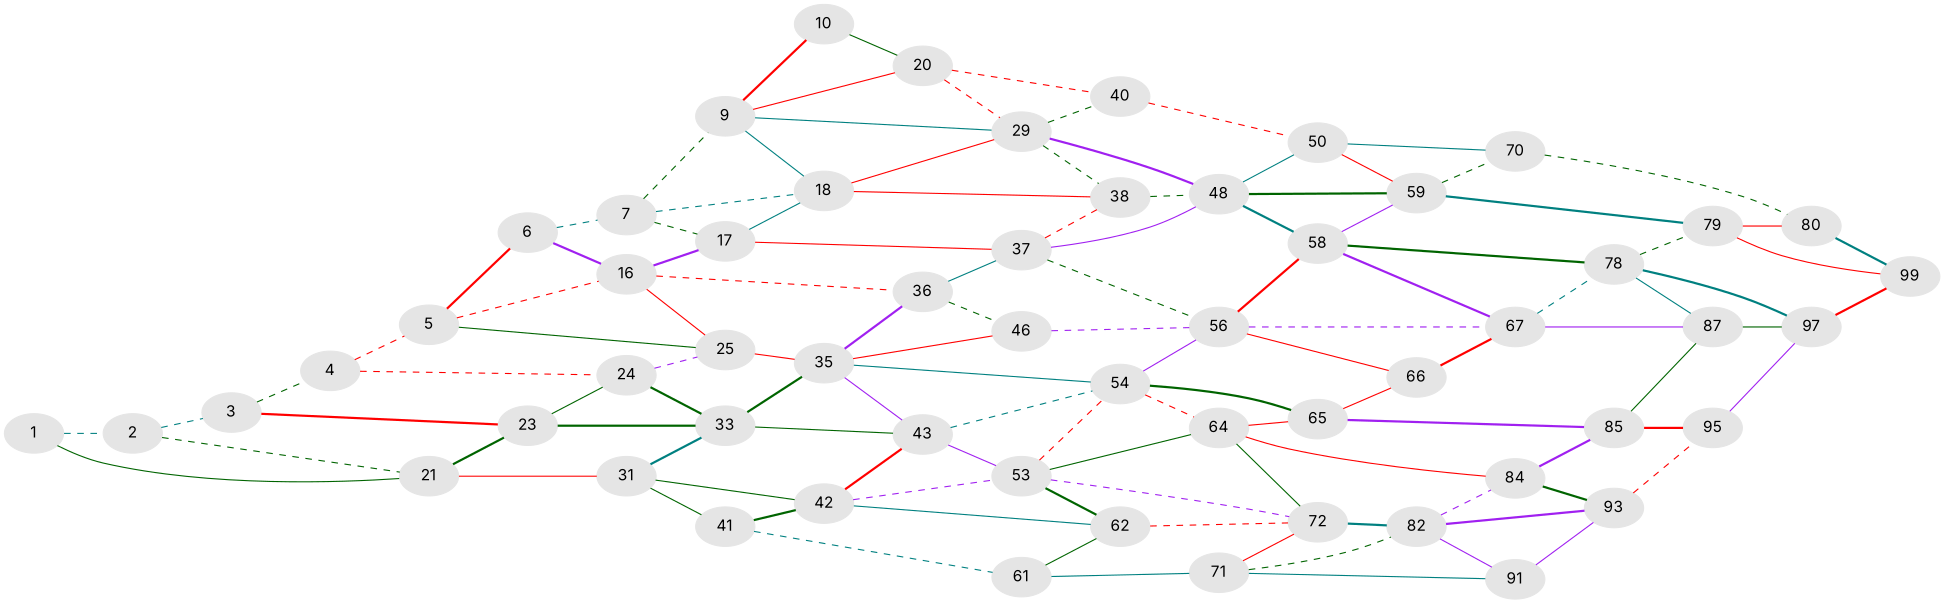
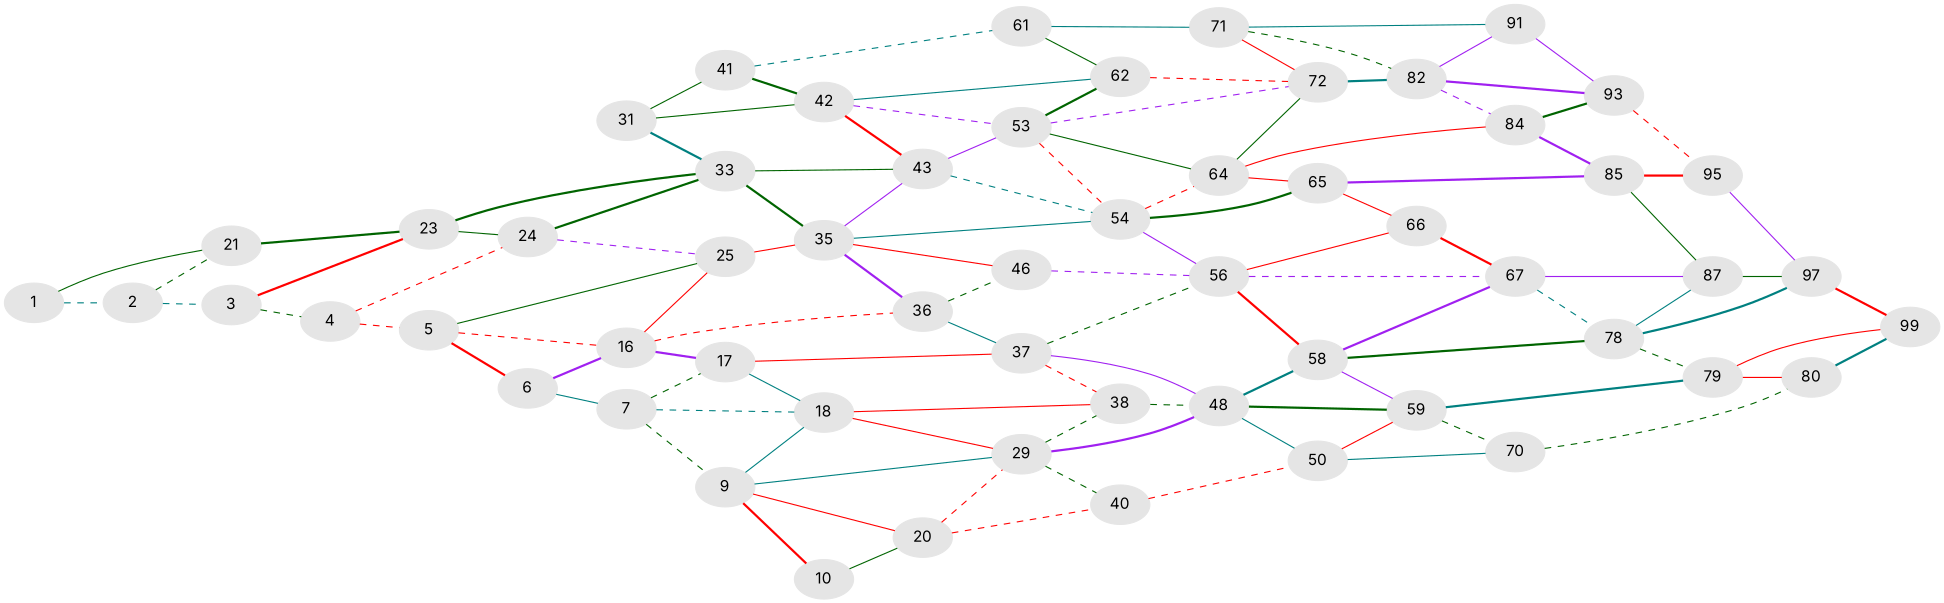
(577, 224) -> (577, 399)
(528, 476) -> none
